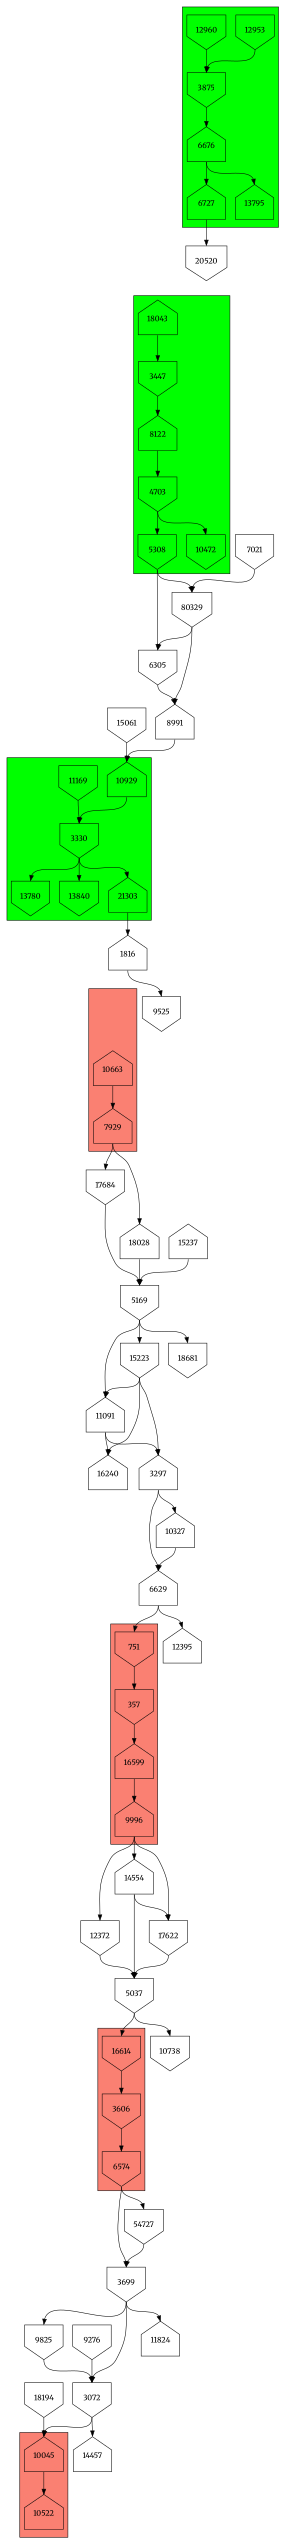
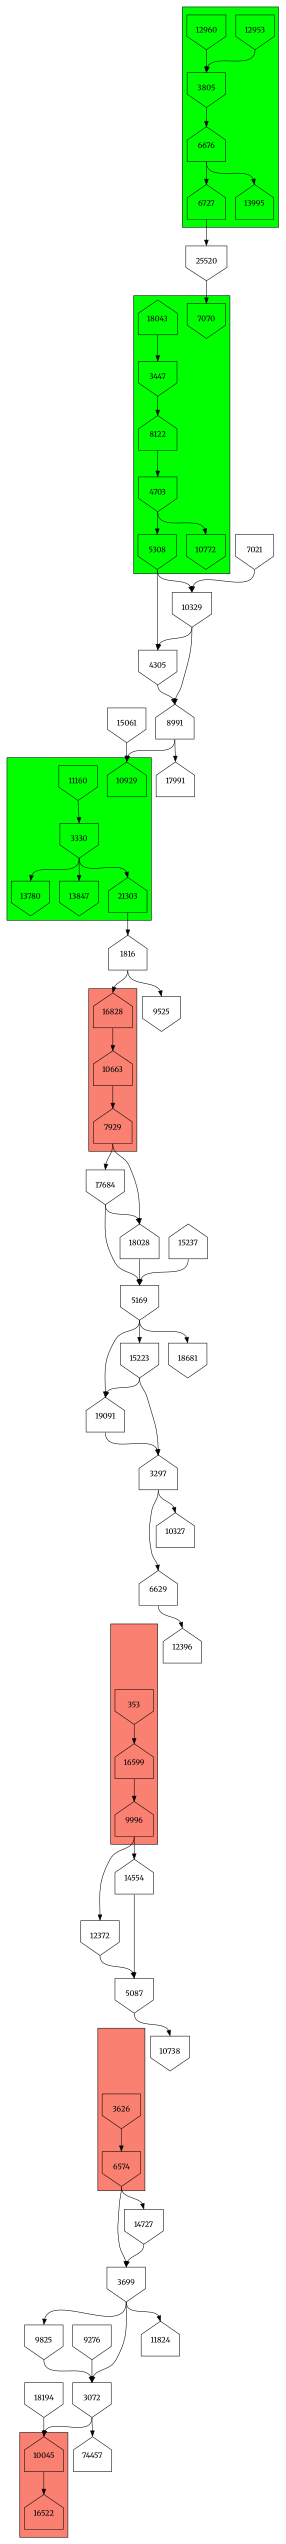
(206, 88) -> (206, 88)
(255, 204) -> (255, 204)
(206, 261) -> (206, 261)
none -> (206, 319)
(206, 550) -> (206, 550)
(192, 608) -> (192, 608)
(158, 666) -> (158, 666)
(78, 781) -> (78, 781)
none -> (175, 781)
(106, 810) -> none
(79, 897) -> (79, 897)
none -> (113, 1012)
none -> (120, 1214)
(105, 1416) -> (105, 1416)
(108, 1474) -> none
(169, 1558) -> none
(134, 1647) -> none
(182, 1647) -> (182, 1647)
(134, 1705) -> (134, 1705)
(168, 1936) -> none
(134, 1994) -> (134, 1994)
(121, 2052) -> none
(121, 2109) -> (121, 2109)
(144, 2225) -> (144, 2225)
(93, 2456) -> (93, 2456)
(44, 2514) -> (44, 2514)
